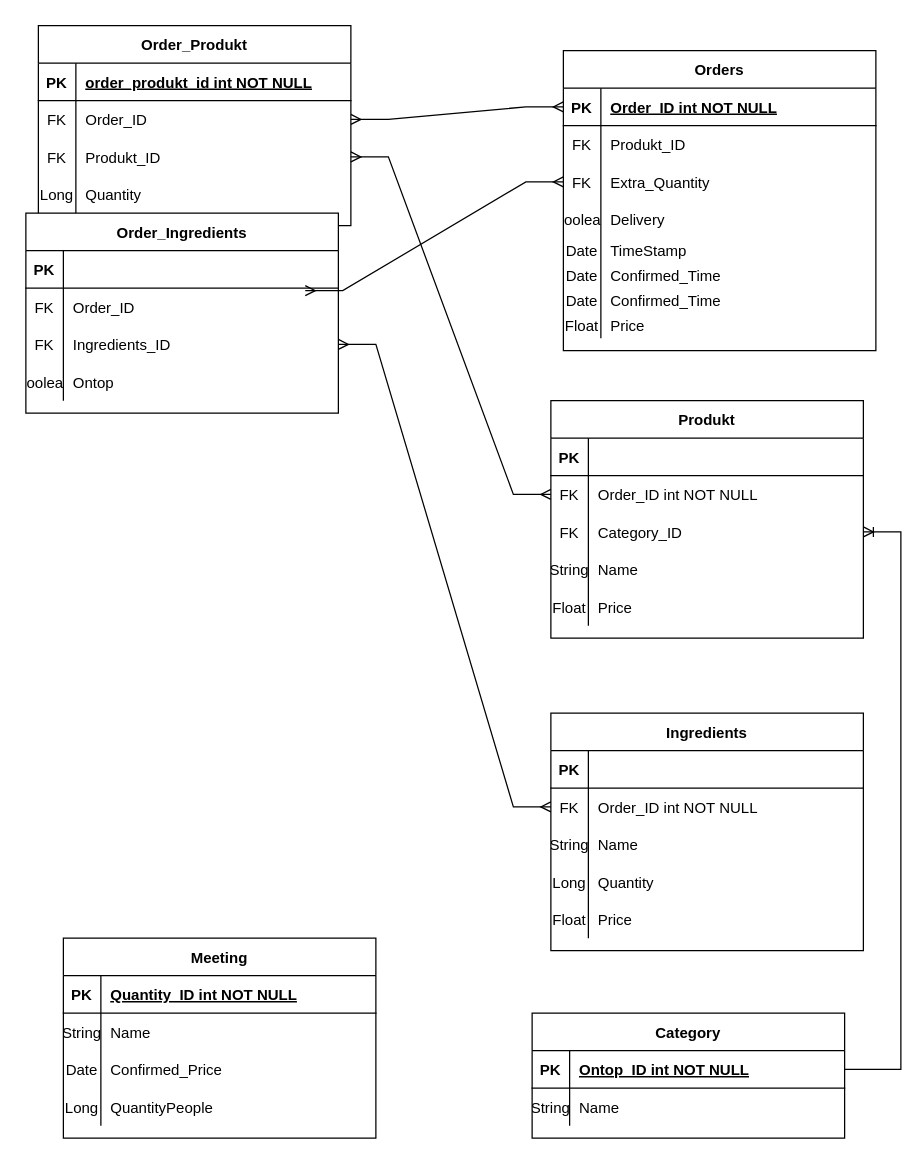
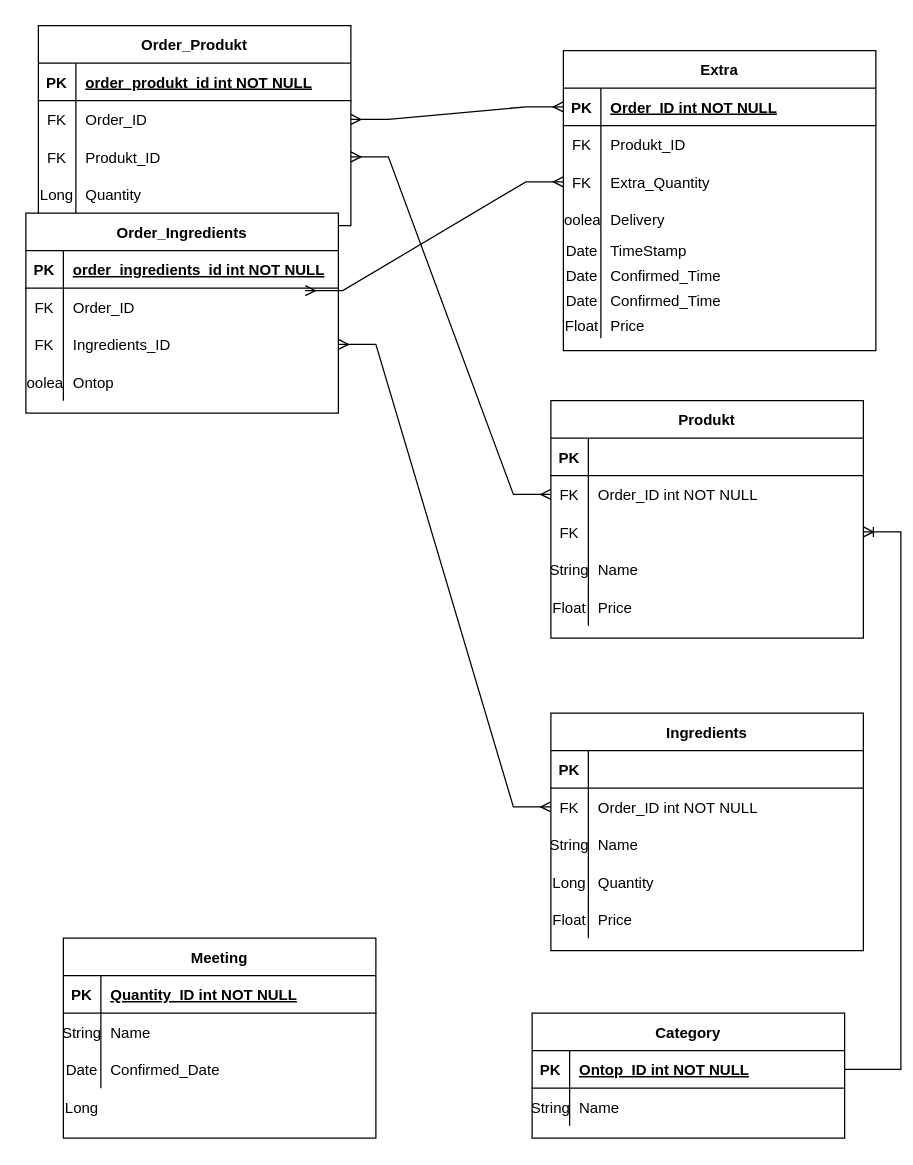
(719, 70) -> (719, 70)
none -> (201, 269)
(726, 532) -> none
(169, 1070) -> (167, 1070)
(238, 1107) -> none
